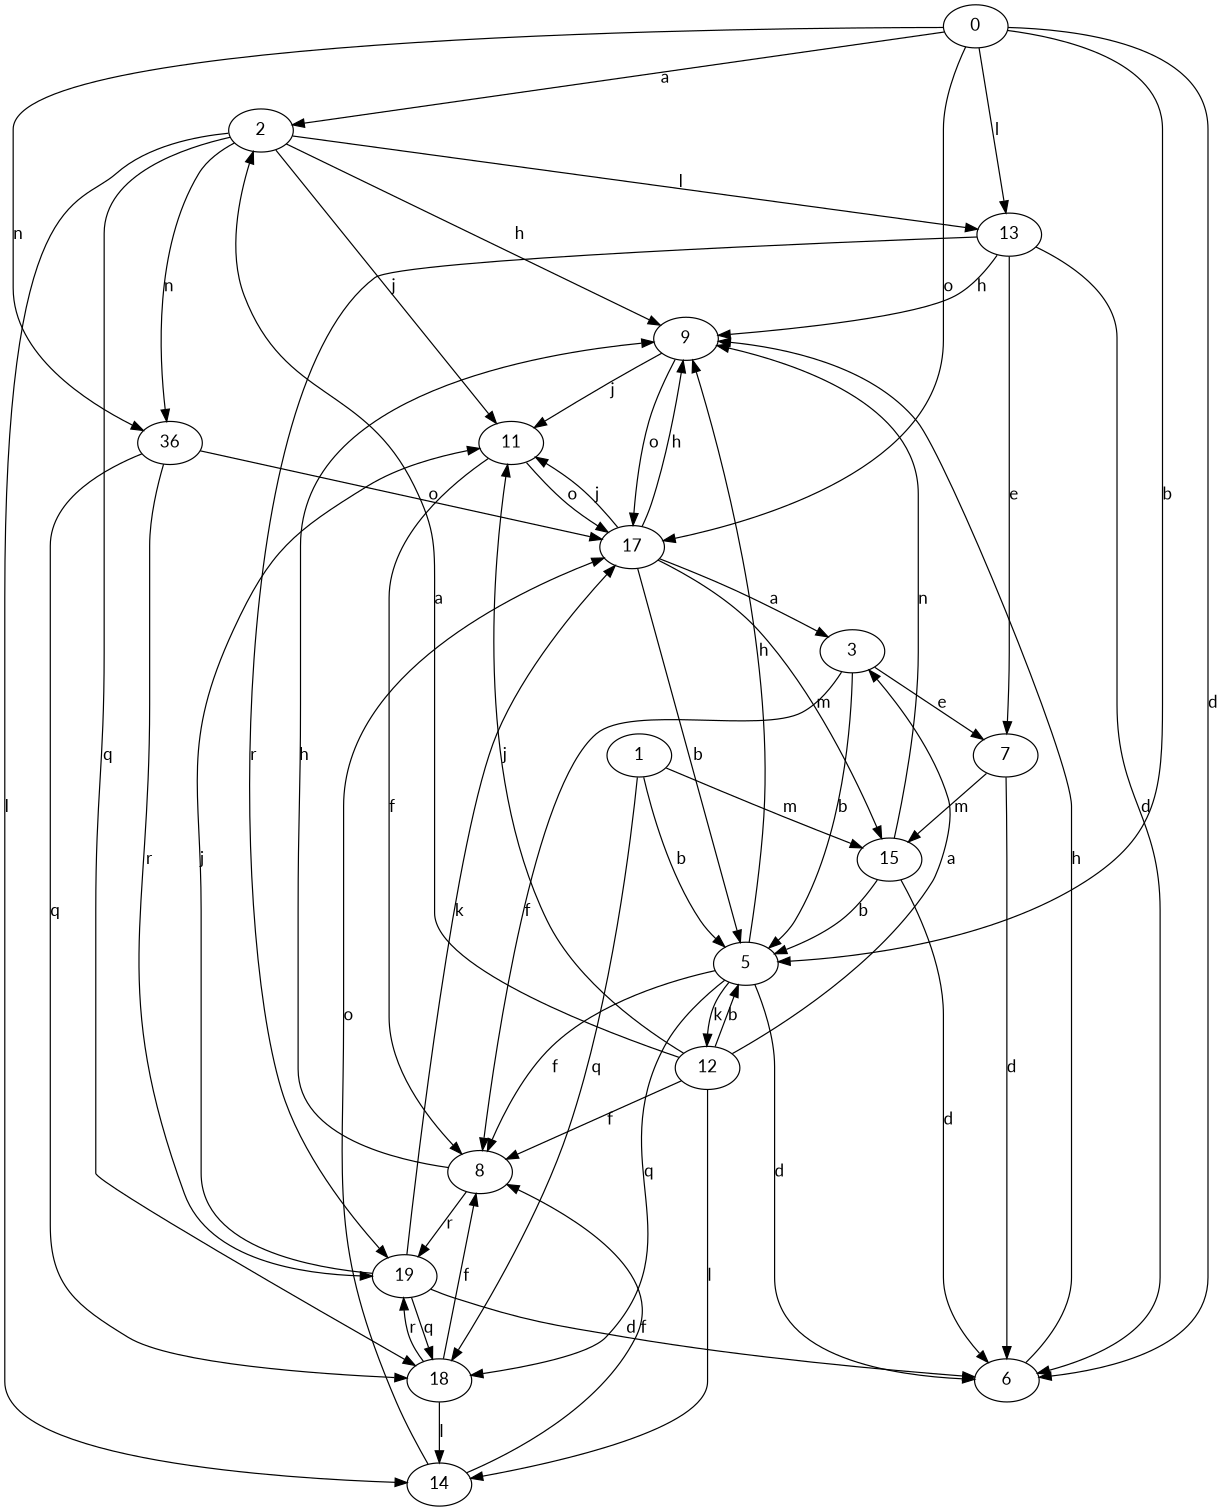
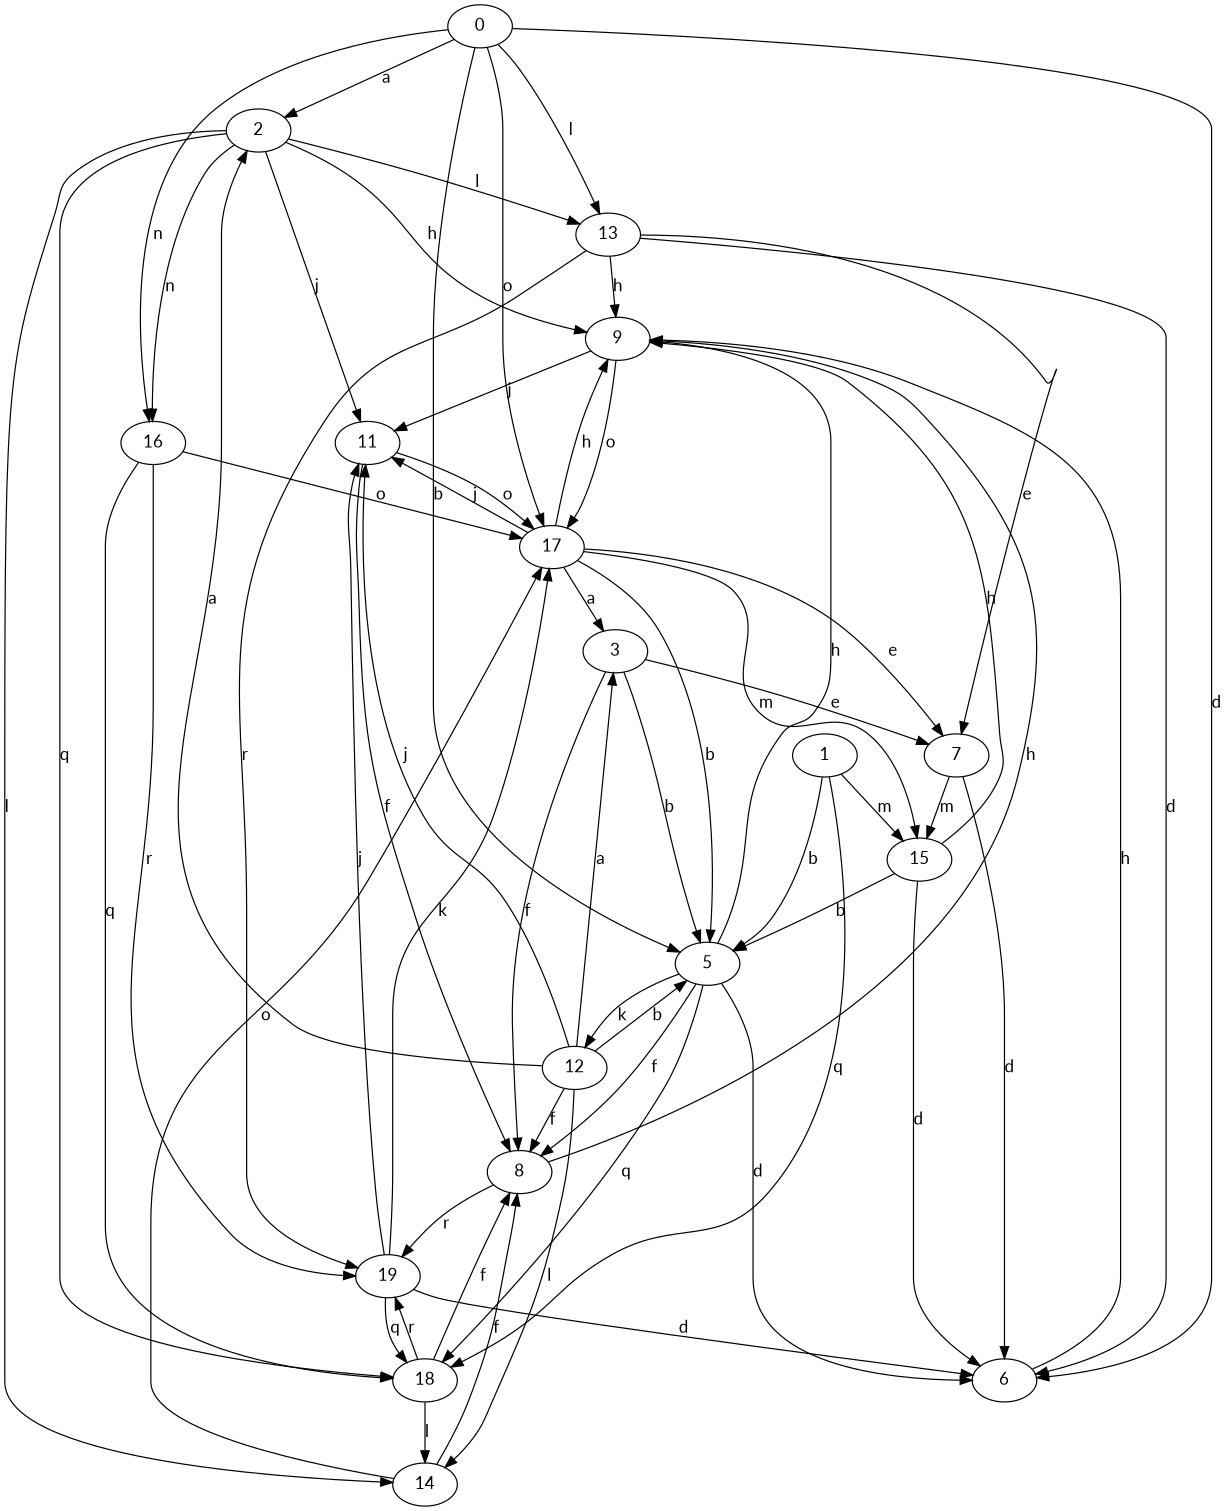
(170, 443) -> (153, 443)
none -> (783, 592)
(923, 599) -> (991, 599)
